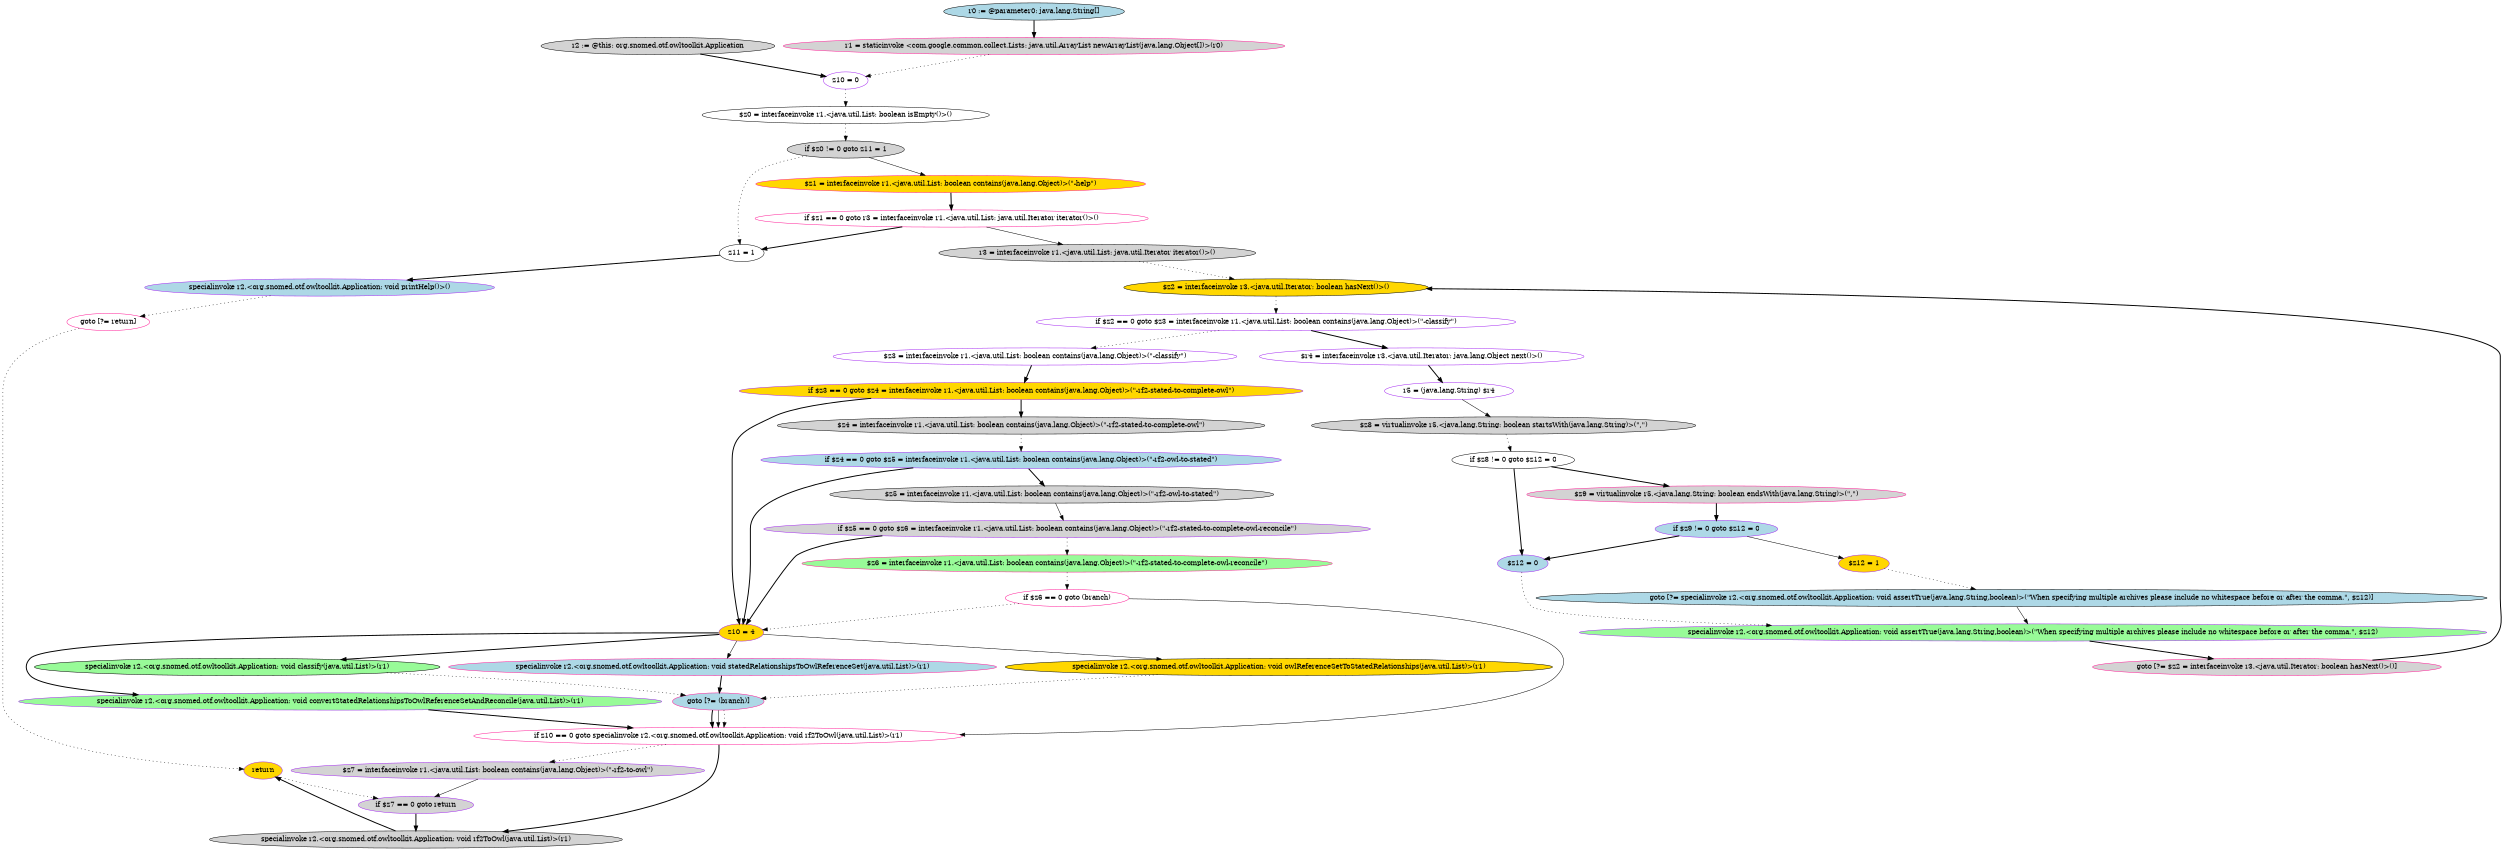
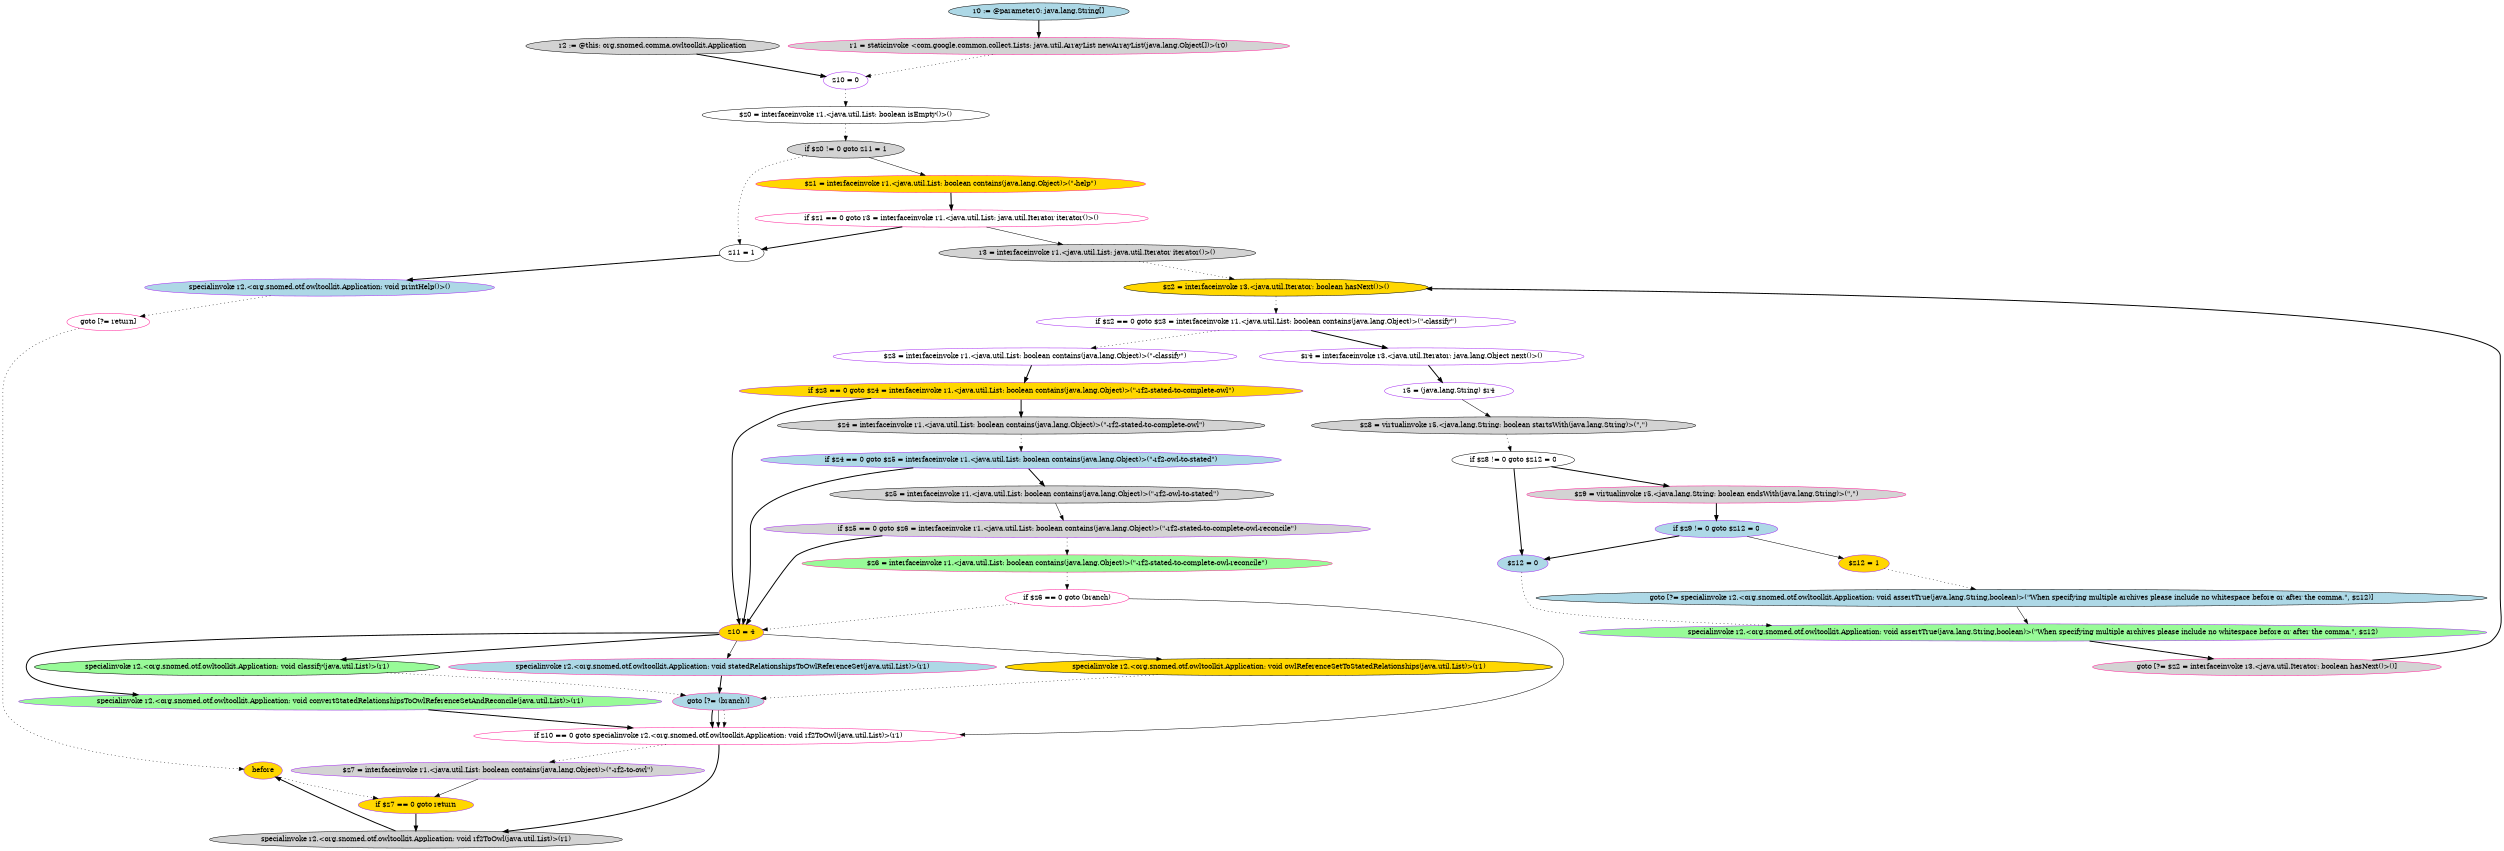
(658, 46) -> (653, 46)
(263, 770) -> (263, 770)
(416, 805) -> (416, 805)
